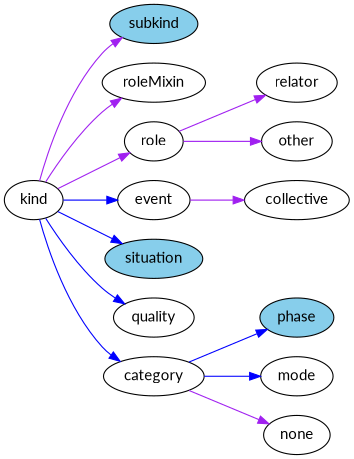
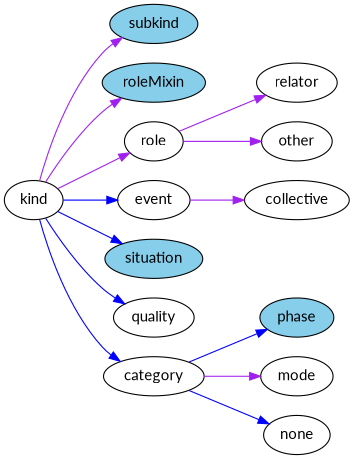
(154, 83) -> (154, 83)
(227, 376) -> (227, 376)
(224, 405) -> (224, 405)
